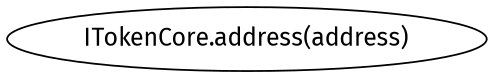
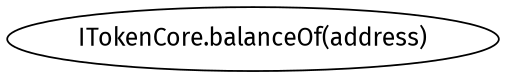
(247, 39) -> (253, 39)
